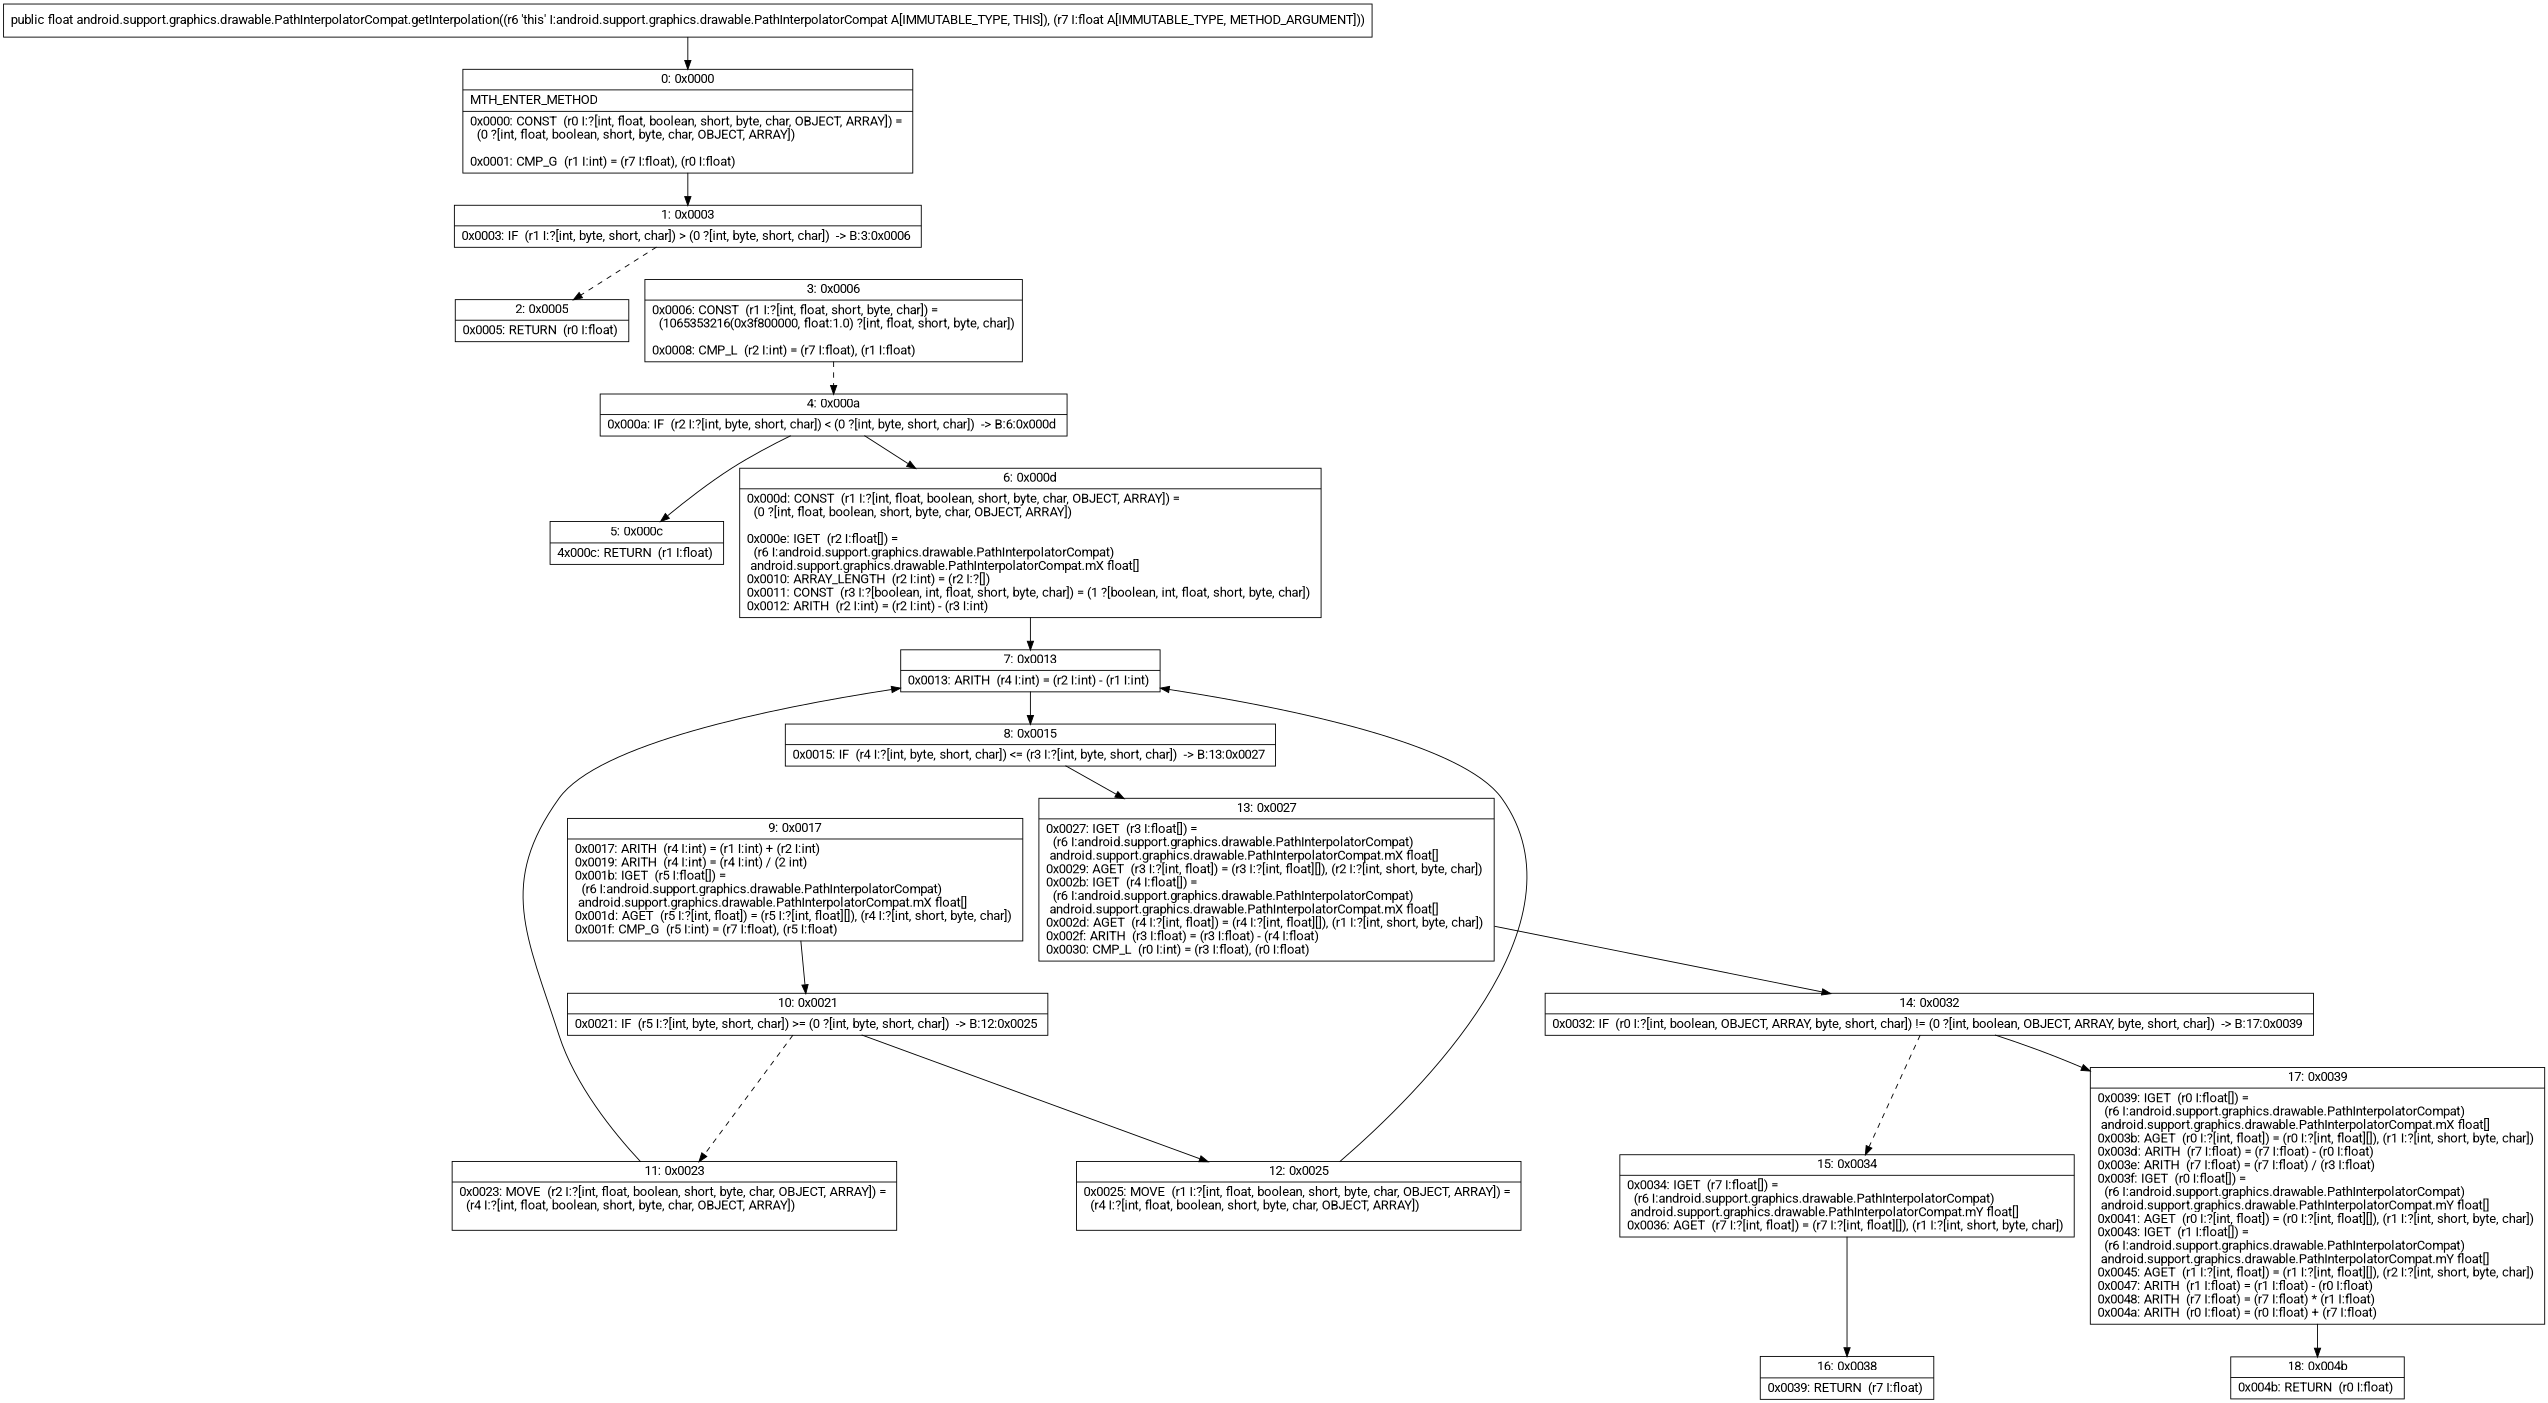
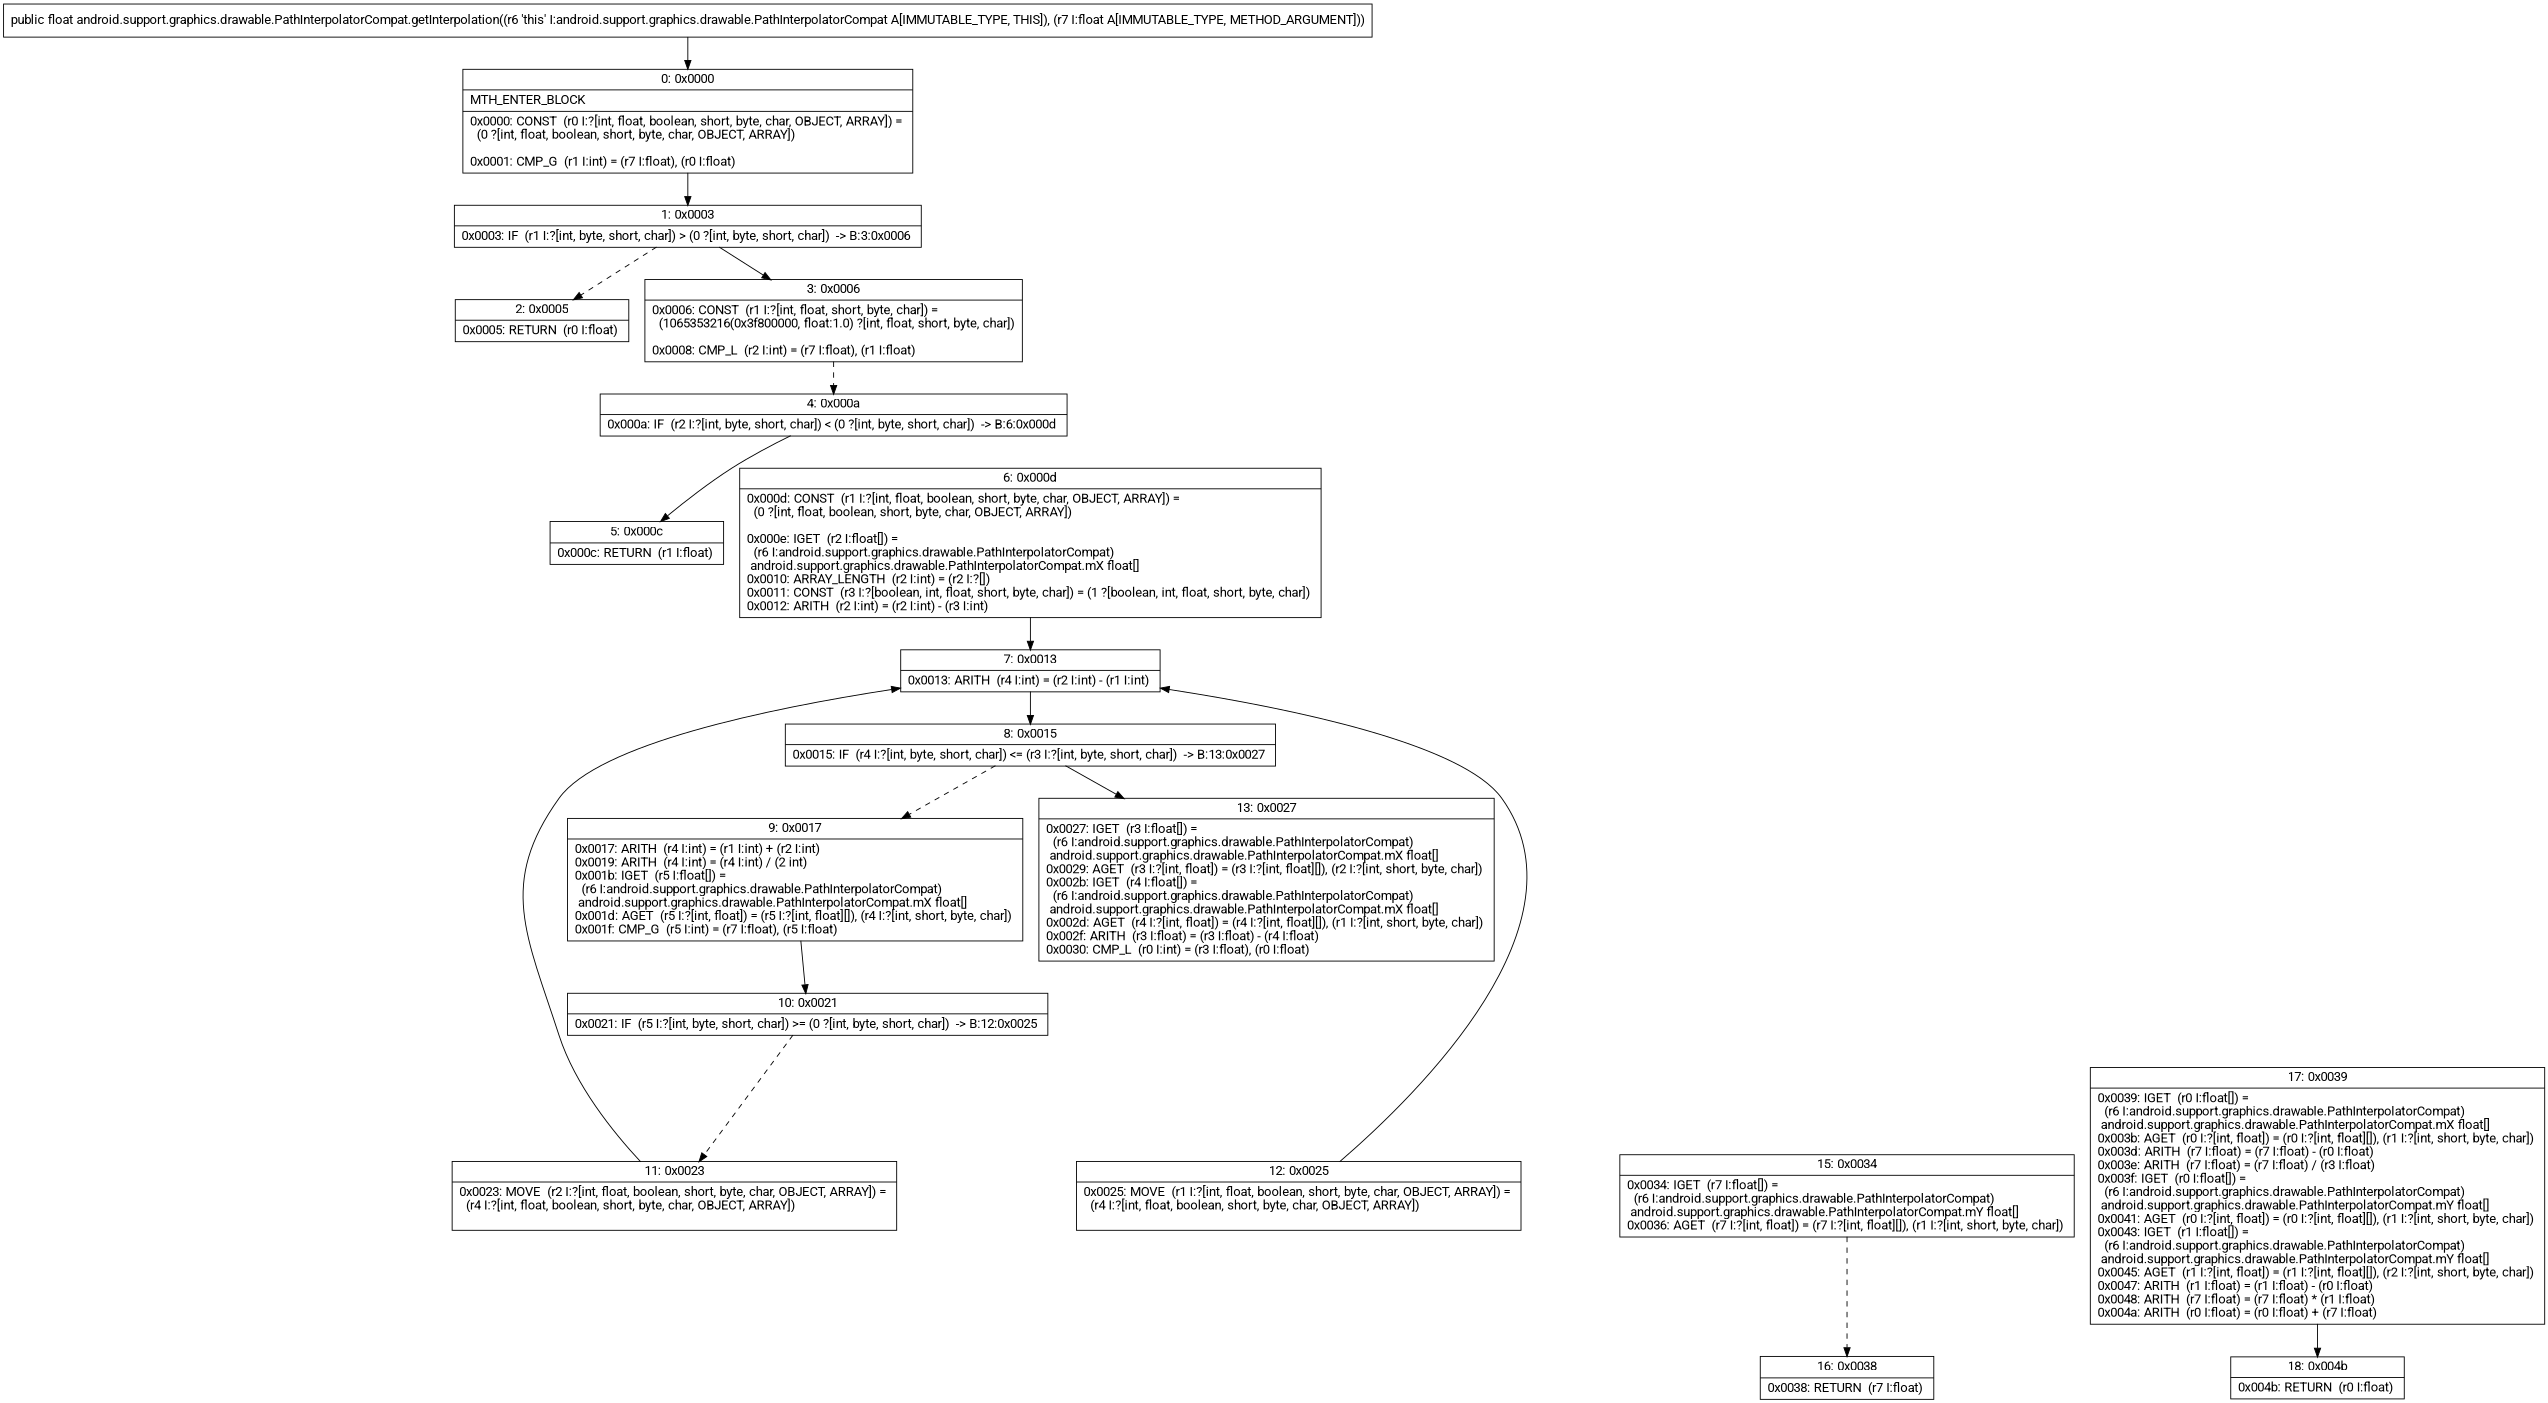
(534, 100) -> (528, 100)
none -> (741, 261)
(886, 450) -> none
(637, 553) -> (637, 553)
none -> (952, 790)
(1929, 1014) -> none
(1031, 1097) -> none
(1847, 1292) -> (1847, 1292)
(1847, 1388) -> (1847, 1388)
